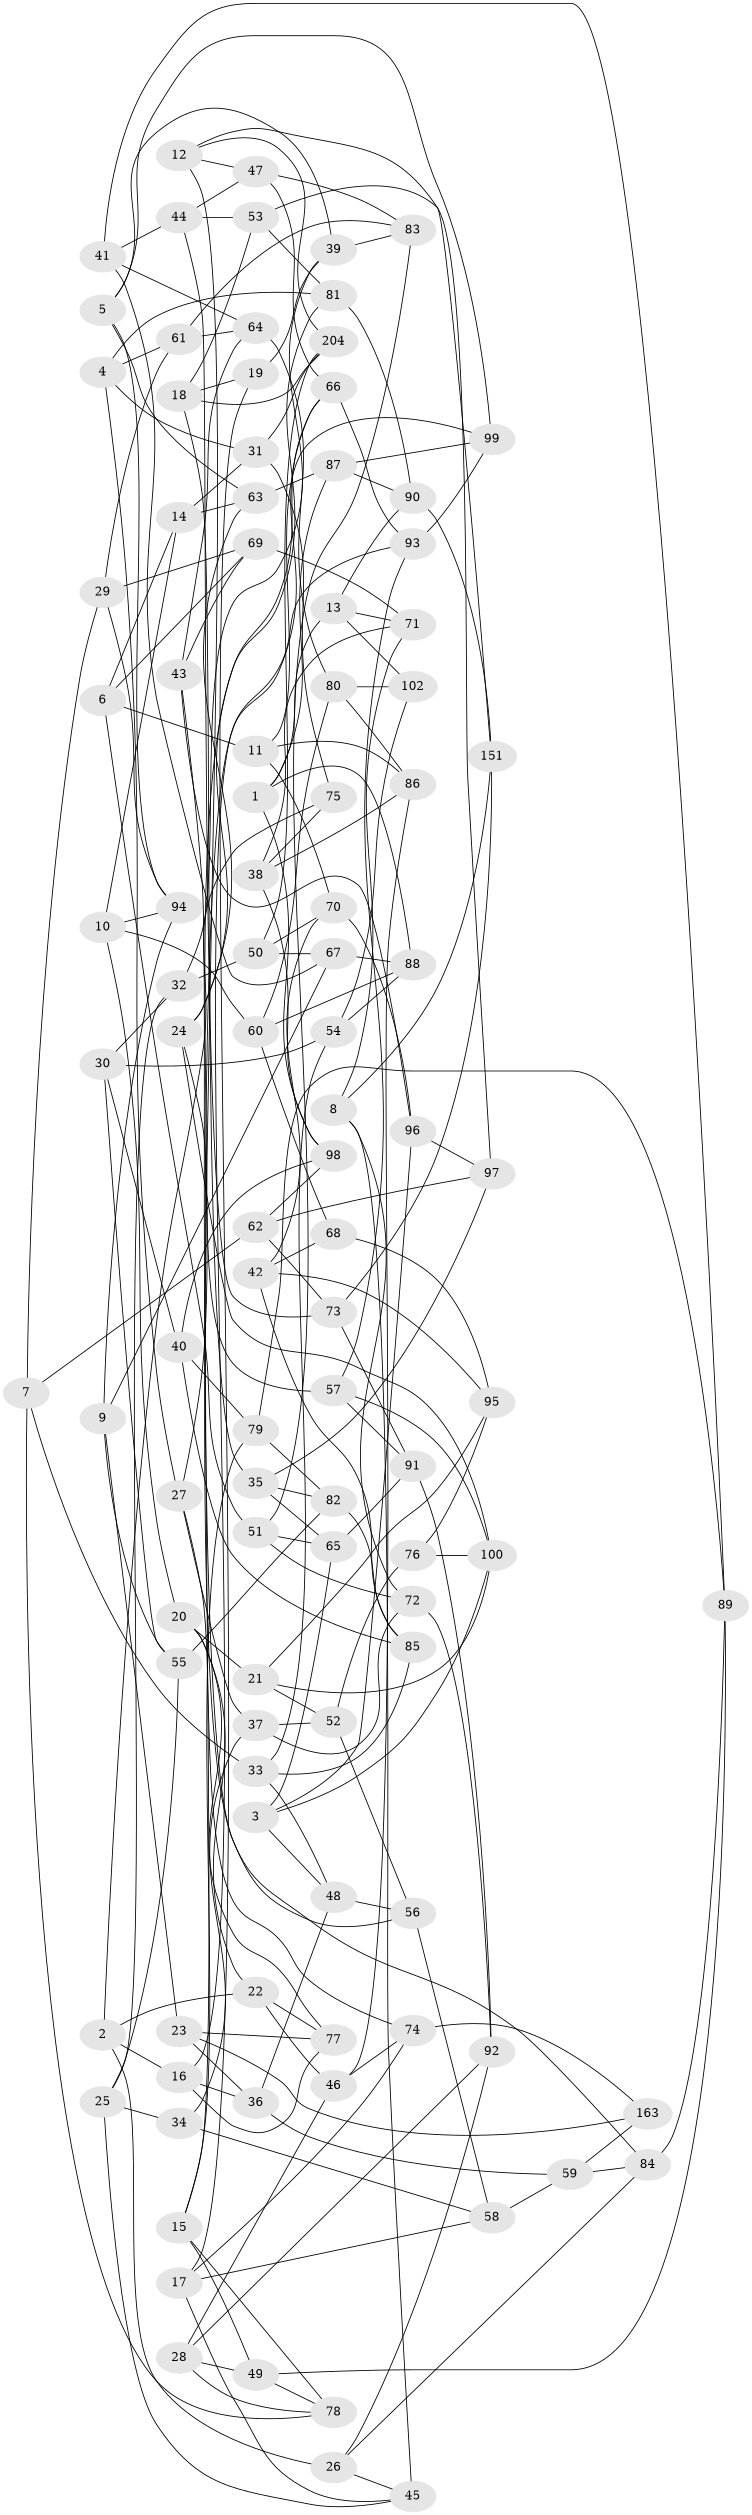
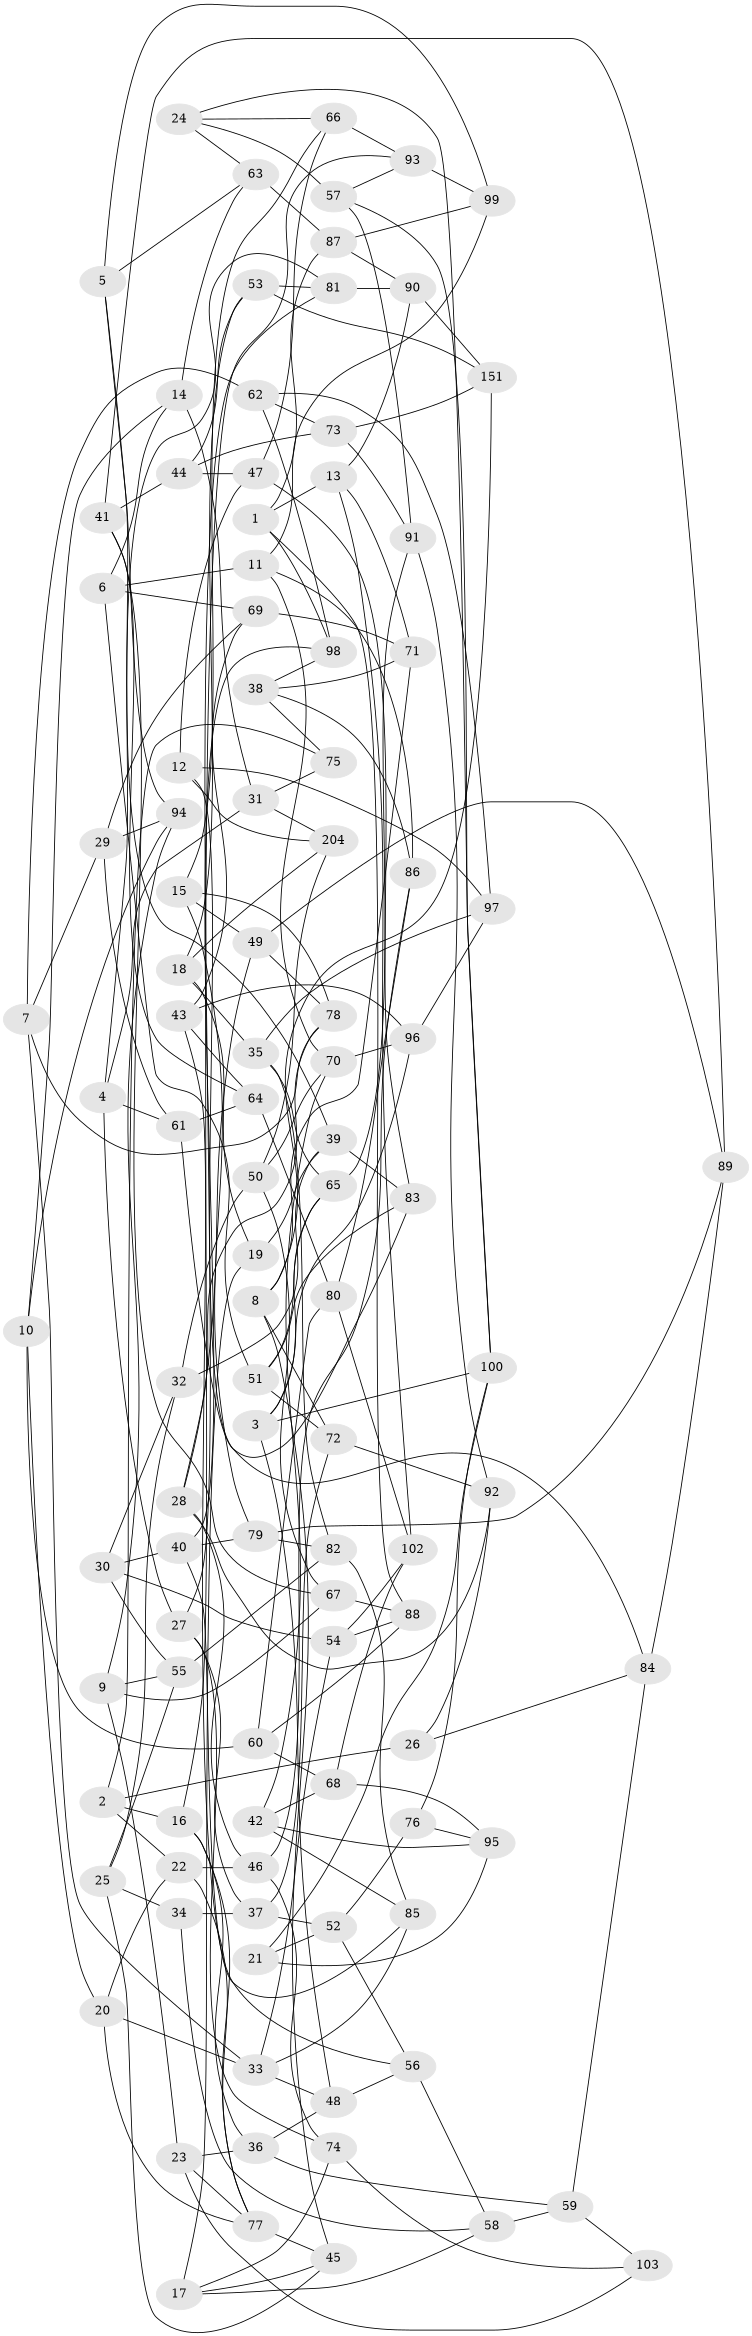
(217, 1648) -> (179, 2041)
none -> (362, 1670)
(648, 2114) -> (648, 2265)
(373, 2482) -> (295, 2243)
